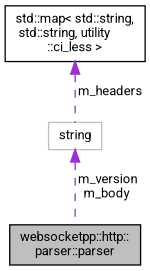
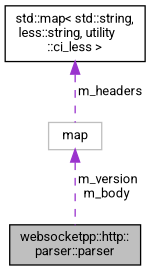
(75, 34) -> (75, 34)
(75, 136) -> (75, 136)
